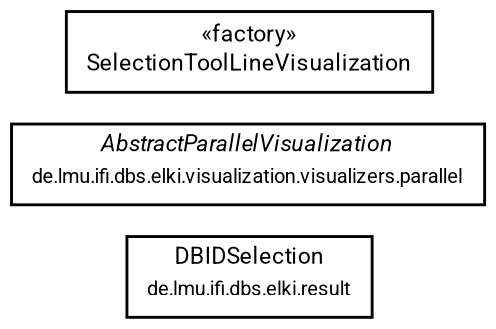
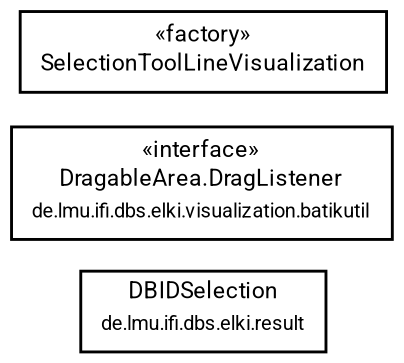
(248, 164) -> none
none -> (202, 182)
